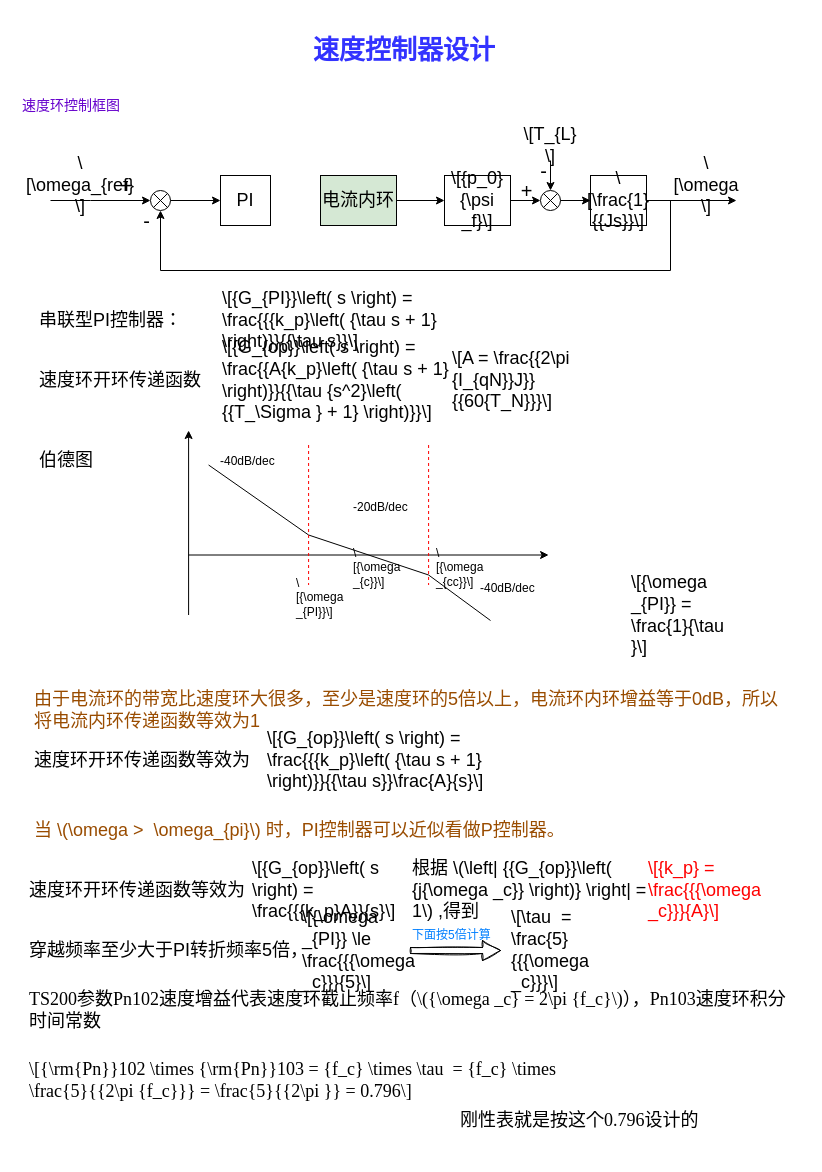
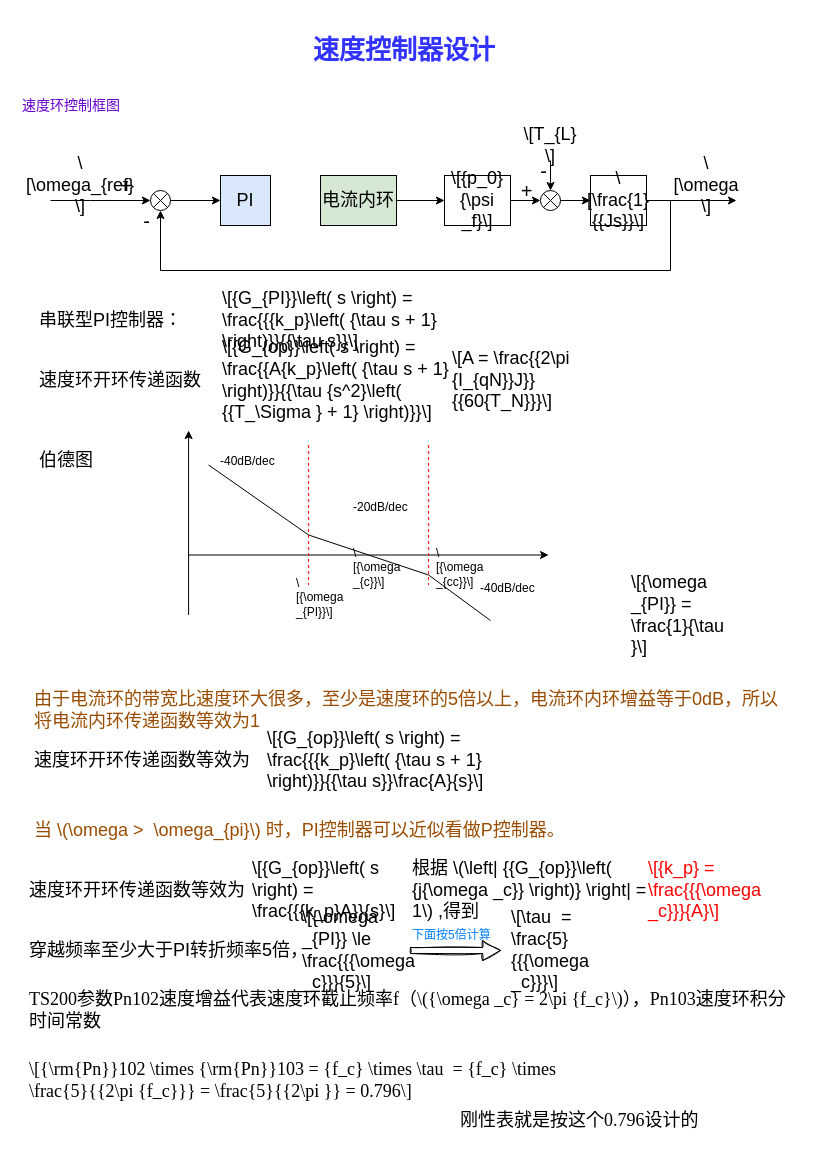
(246, 201) -> (246, 201)
